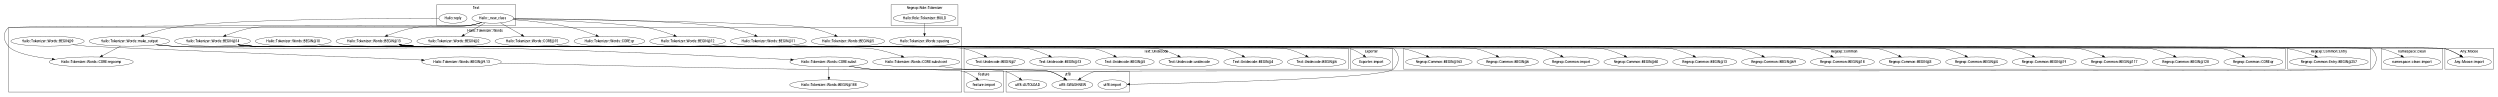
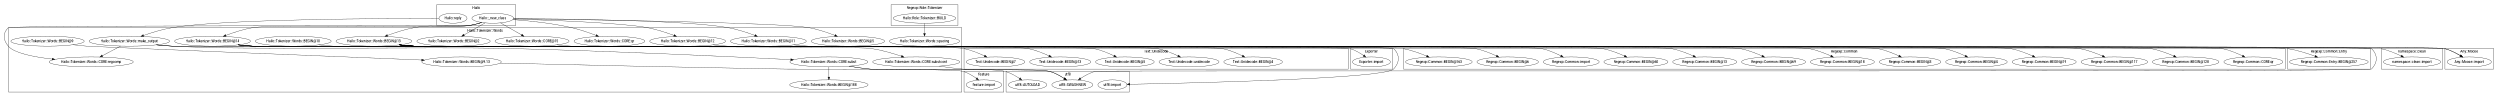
(476, 8) -> (476, 8)
(1317, 62) -> none
